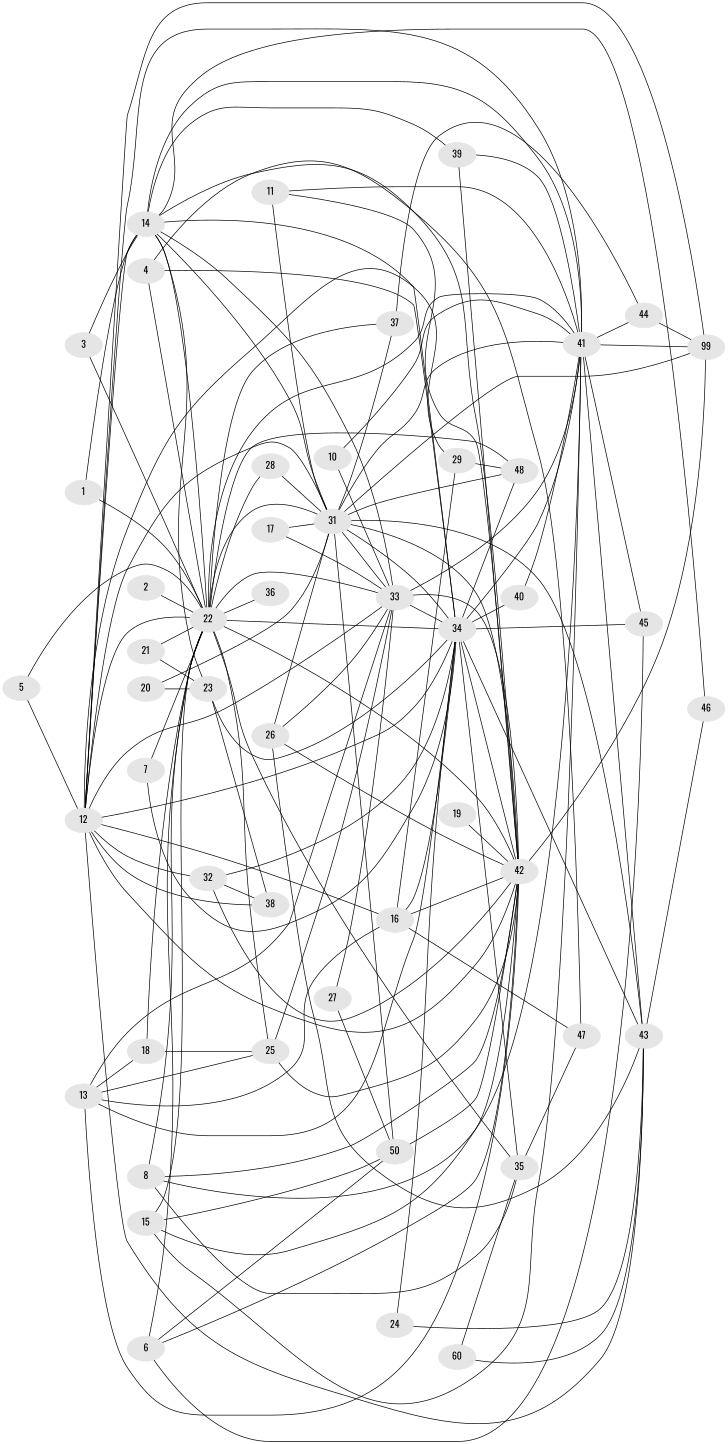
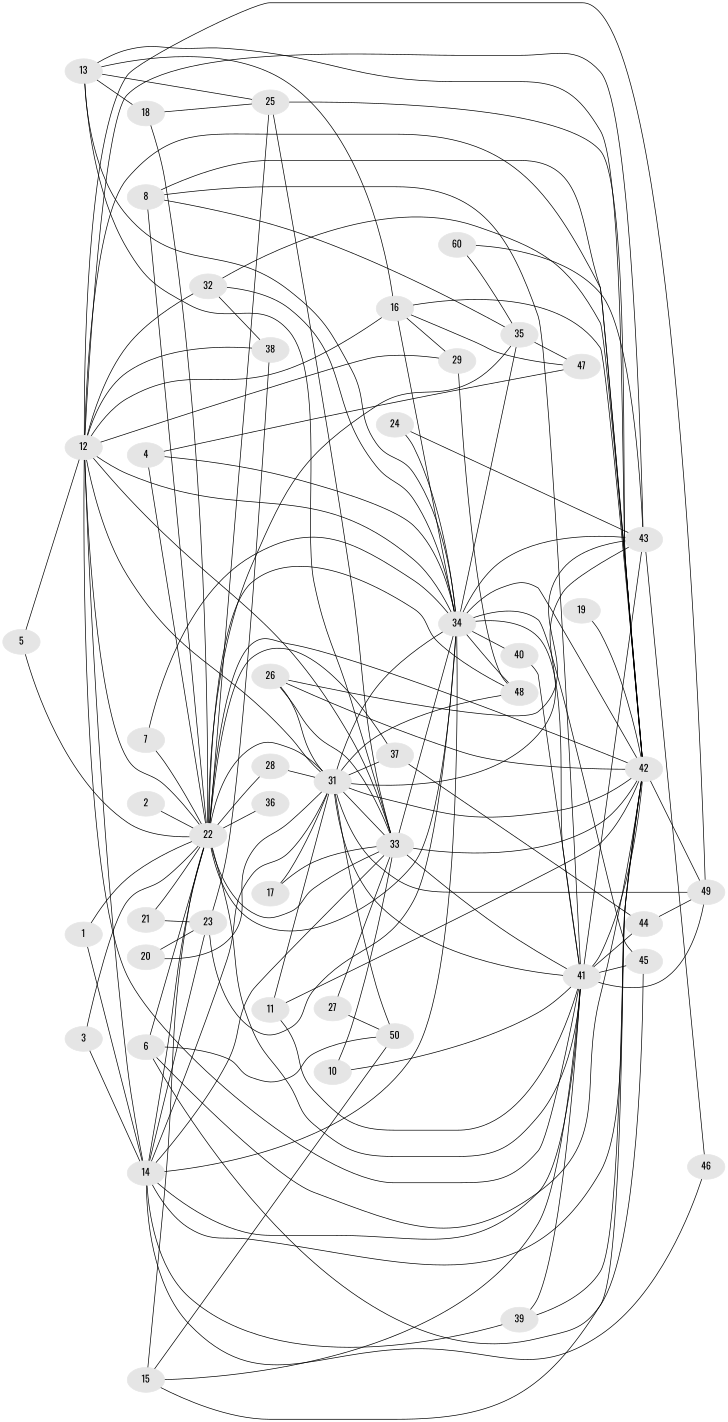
(706, 347) -> (706, 892)
(493, 1032) -> (627, 877)
